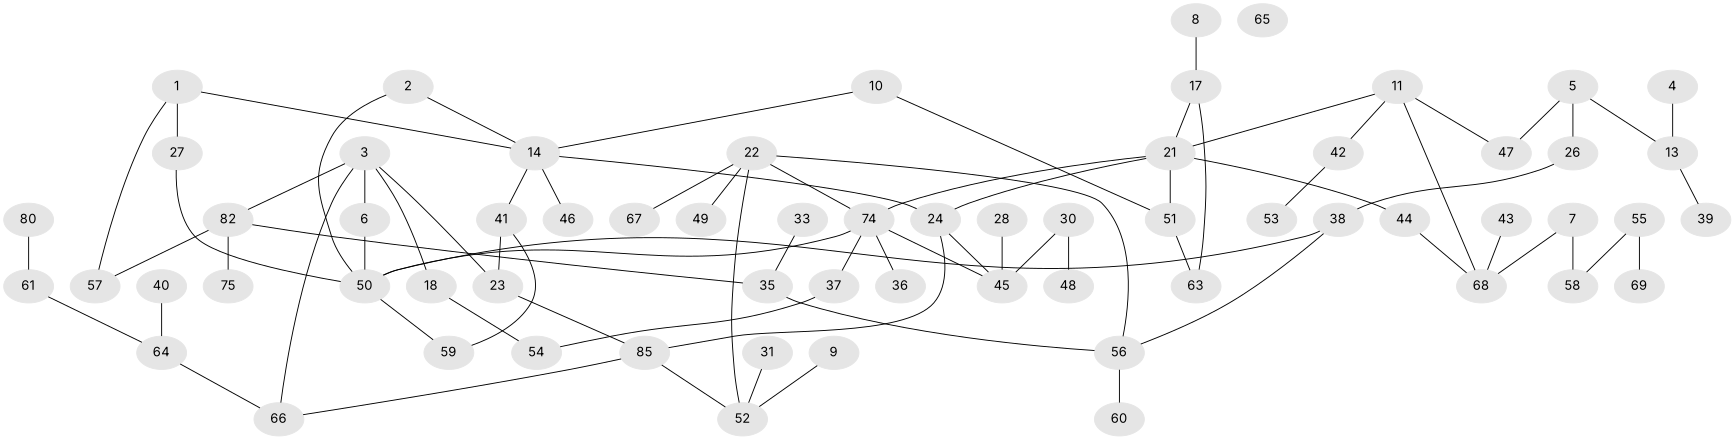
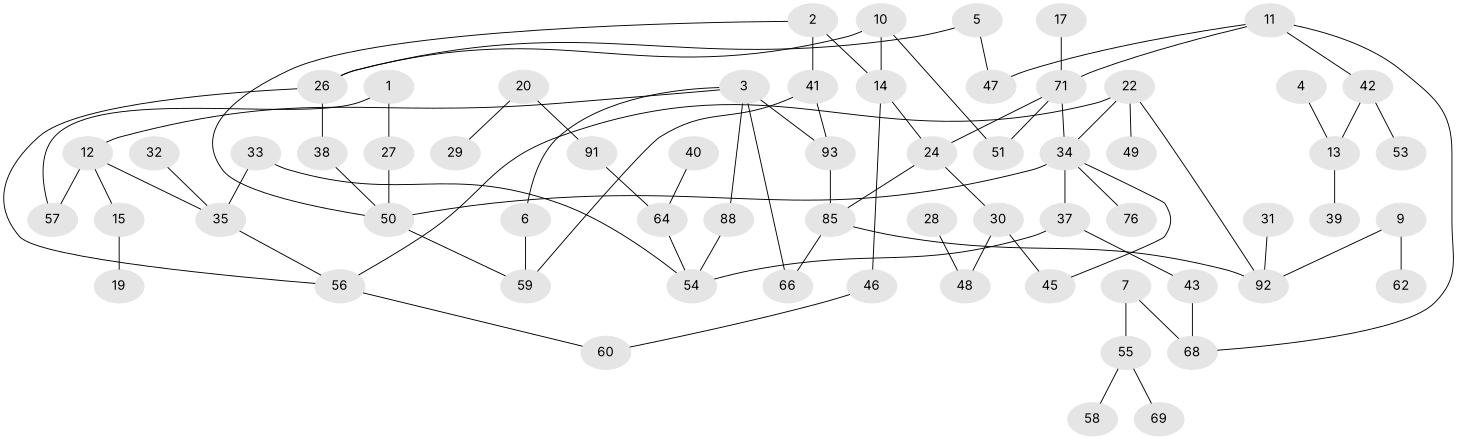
(1196, 20) -> none
(1263, 20) -> none
none -> (601, 53)
(356, 120) -> none
(1623, 120) -> (1351, 120)
none -> (154, 153)
none -> (455, 153)
(1170, 153) -> (1061, 87)
none -> (475, 185)
(518, 187) -> (813, 54)
(29, 220) -> (524, 87)
(228, 220) -> (88, 153)
(635, 220) -> none
(869, 220) -> (1065, 153)
(1405, 220) -> none
(365, 253) -> (526, 253)
(969, 253) -> (969, 190)
(1002, 253) -> (952, 259)
(1573, 253) -> (1126, 320)
none -> (1142, 260)
(29, 286) -> (592, 153)
none -> (119, 286)
(228, 286) -> (119, 220)
(431, 286) -> (729, 220)
(498, 286) -> (830, 153)
(901, 286) -> (1131, 220)
(1196, 286) -> none
none -> (1401, 286)
(1238, 298) -> (4, 201)
none -> (740, 323)
(220, 386) -> (677, 253)
(743, 419) -> (1264, 286)
